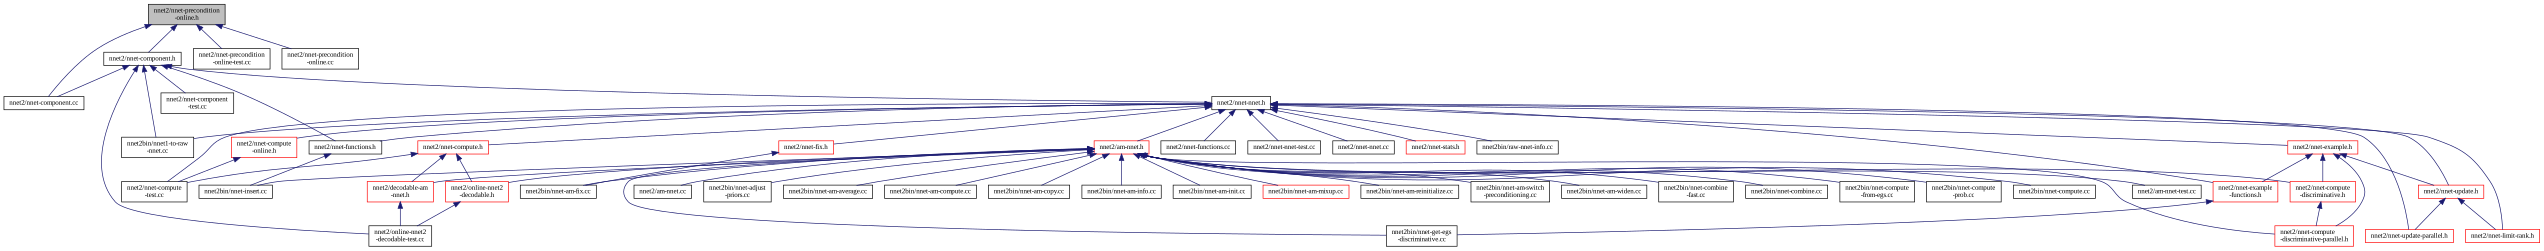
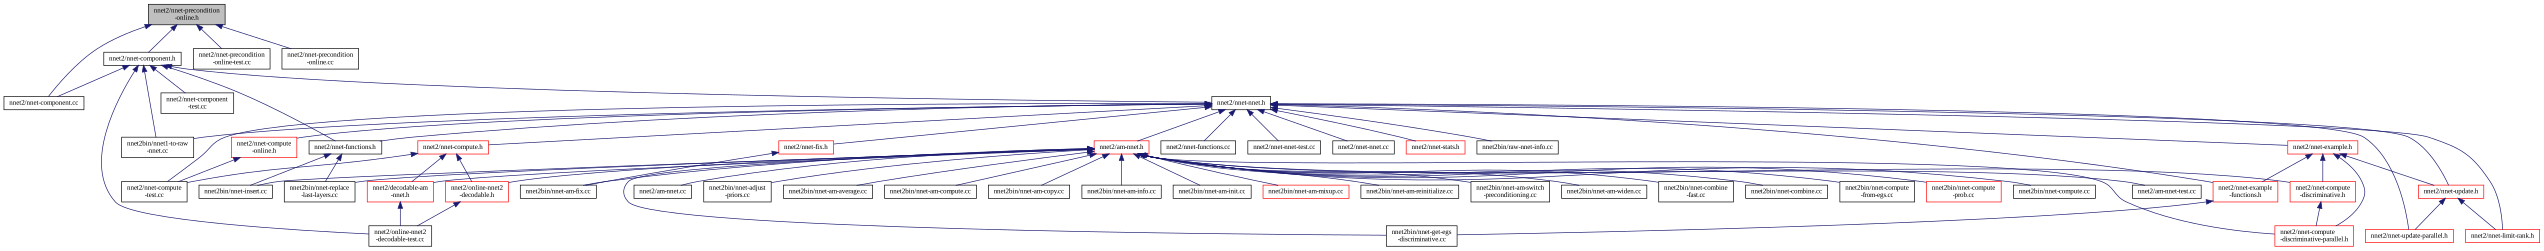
none -> (320, 192)
(1964, 192) -> (1964, 192)
